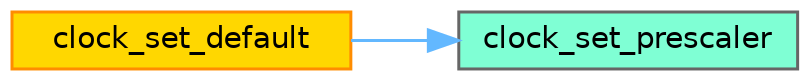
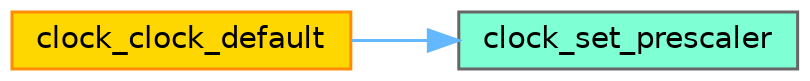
(181, 40) -> (181, 40)
